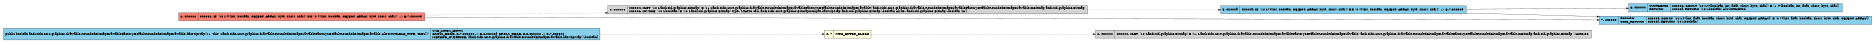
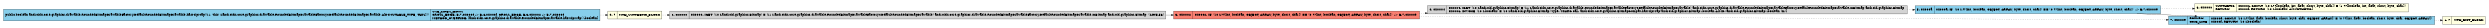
(1735, 8) -> (2302, 8)
(1546, 9) -> (2177, 9)
none -> (1169, 15)
(1011, 19) -> (1793, 18)
none -> (2464, 20)
(1632, 22) -> (2198, 22)
(852, 34) -> (639, 15)
